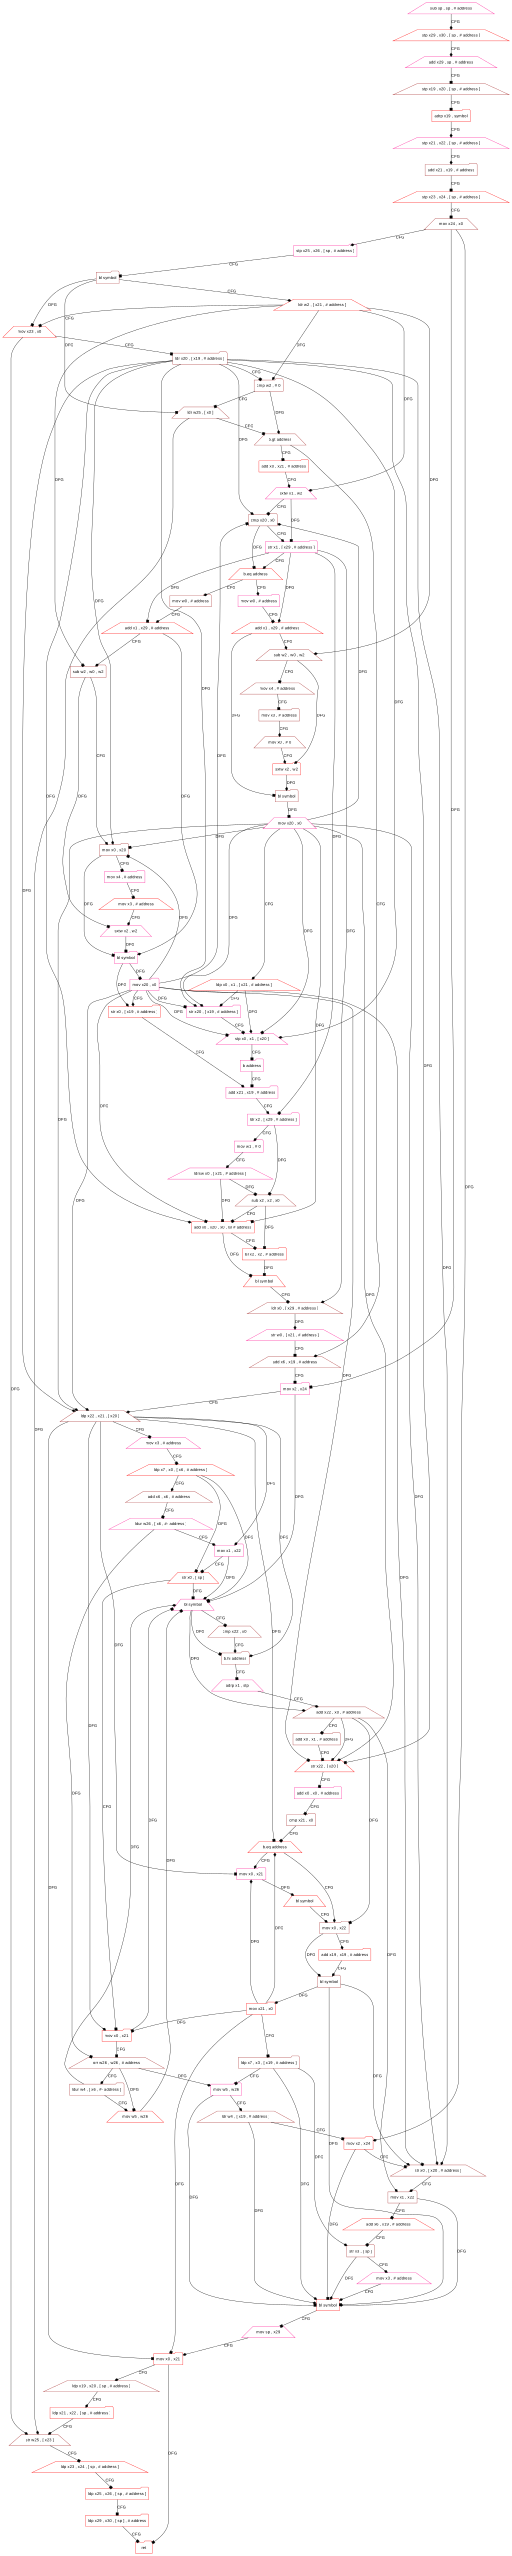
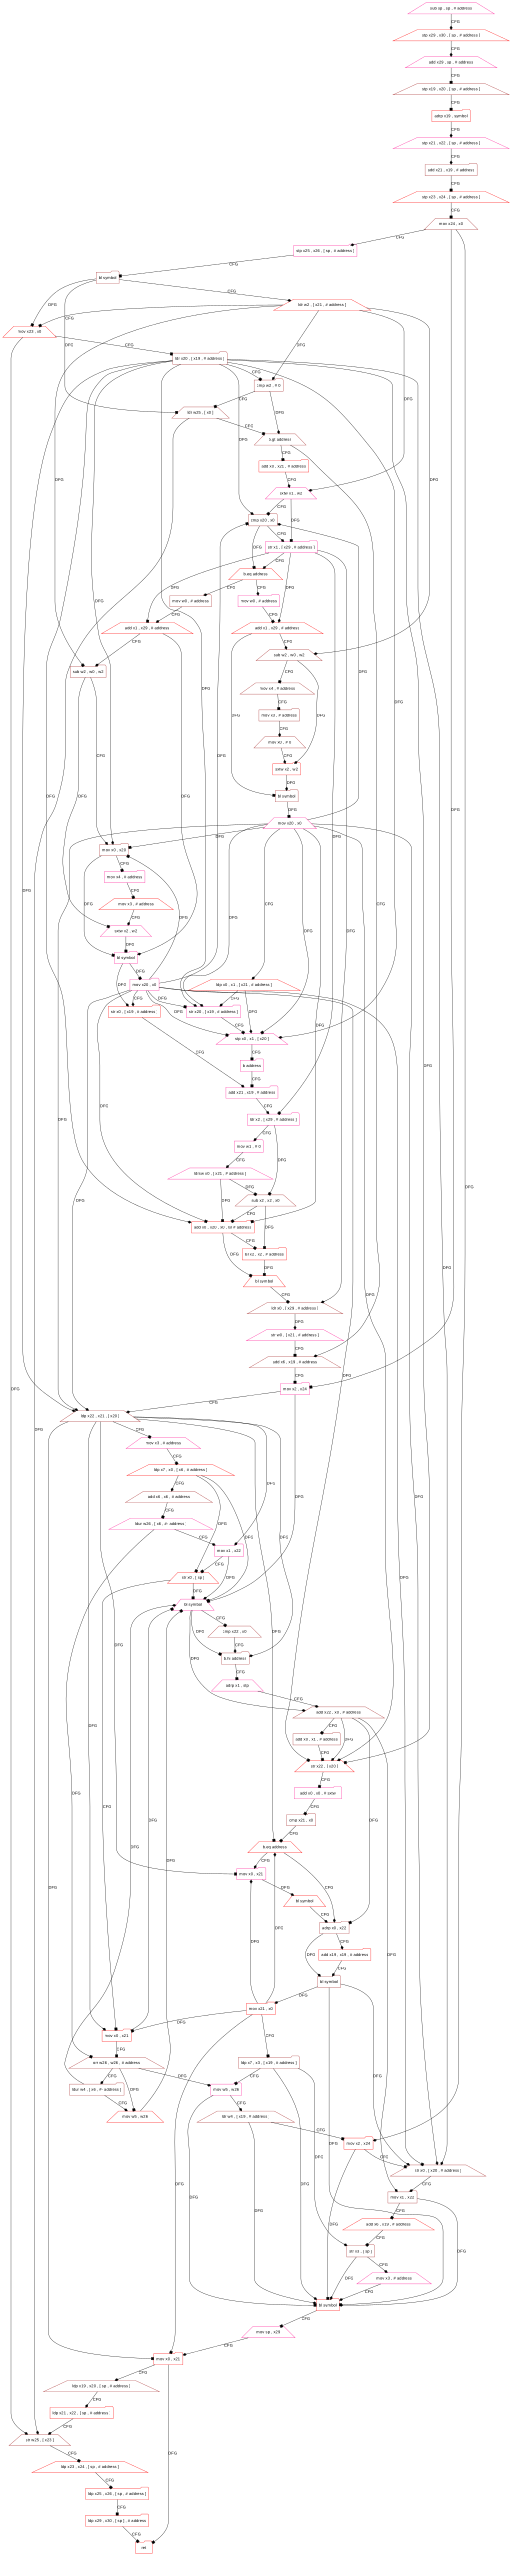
(318, 1793) -> (318, 1793)
(334, 1928) -> (334, 1928)
